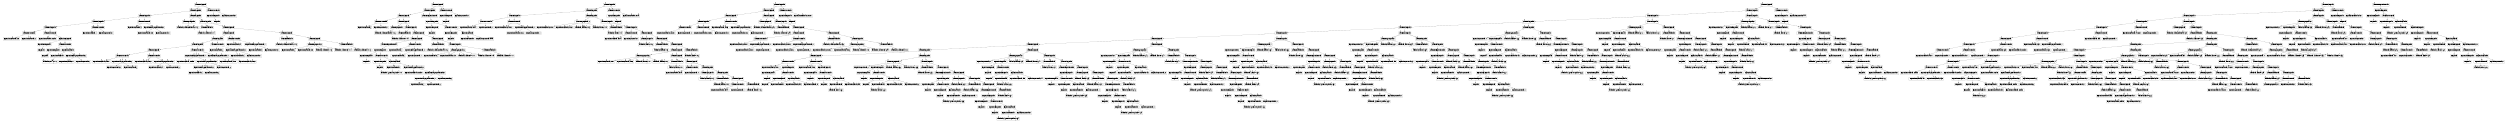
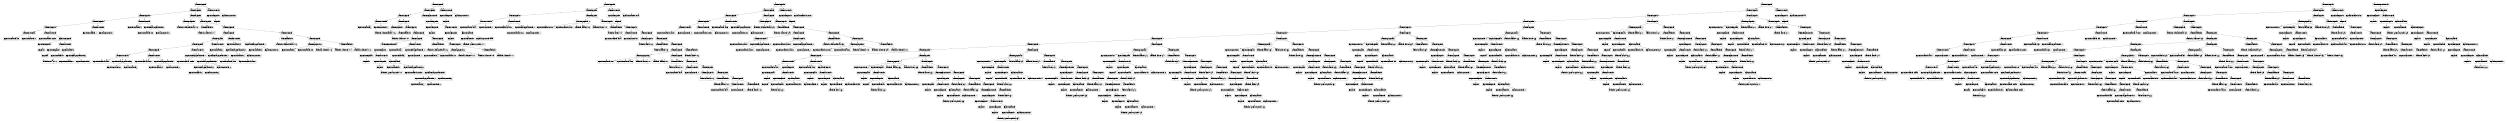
none -> (474, 45)
(1448, 79) -> none
(2271, 84) -> (2271, 84)
none -> (777, 90)
